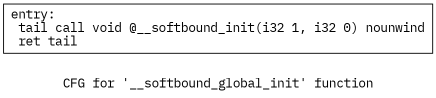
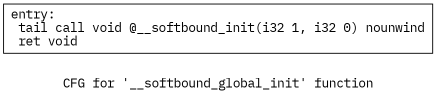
(44, 42) -> (44, 42)
